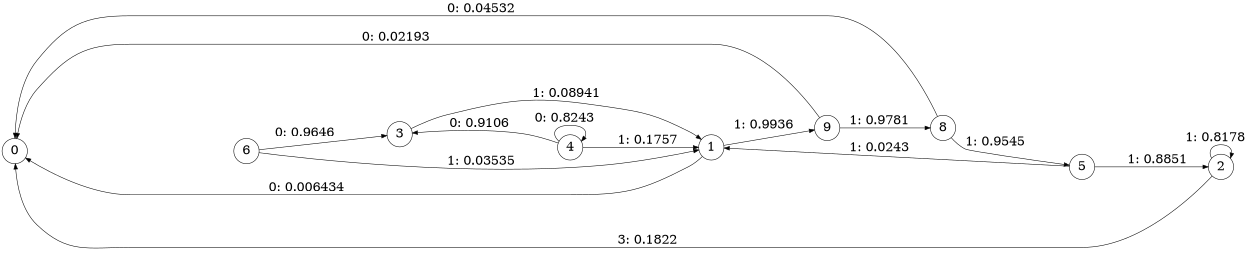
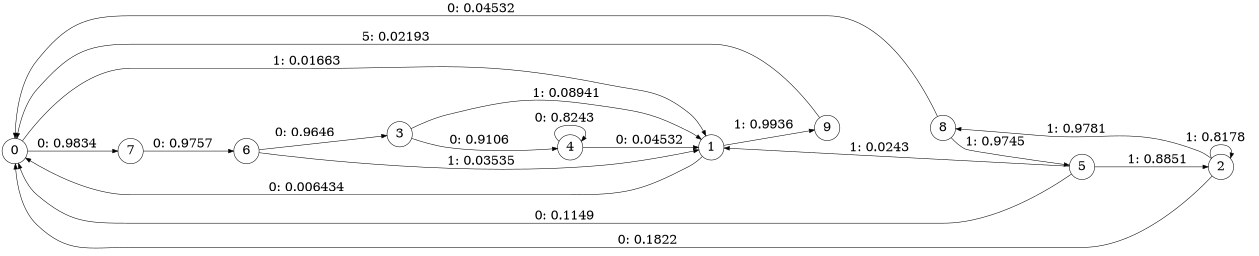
(400, 37) -> (400, 37)
none -> (358, 68)
(882, 128) -> (1088, 137)
(489, 131) -> (481, 150)
(653, 141) -> (653, 141)
(1001, 142) -> (1001, 142)
none -> (131, 151)
none -> (540, 223)
(653, 241) -> (653, 241)
